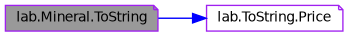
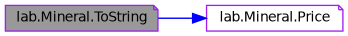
(275, 18) -> (275, 18)
